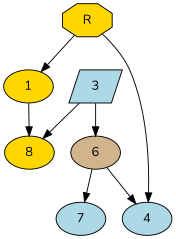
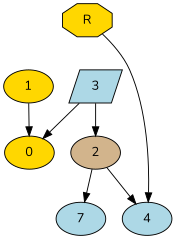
(61, 50) -> none
(29, 153) -> (29, 153)
(96, 153) -> (96, 153)
